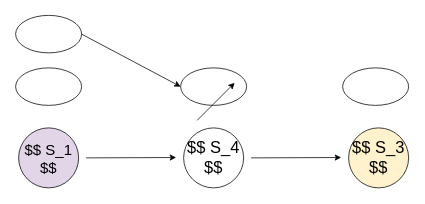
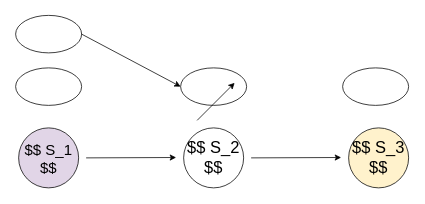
(213, 158) -> (213, 158)
